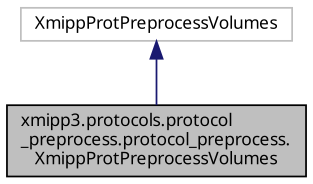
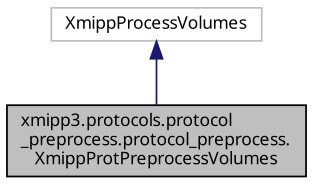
(156, 24) -> (156, 24)
